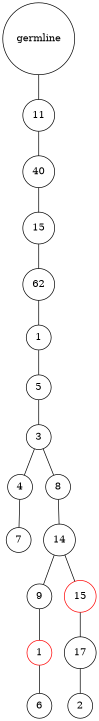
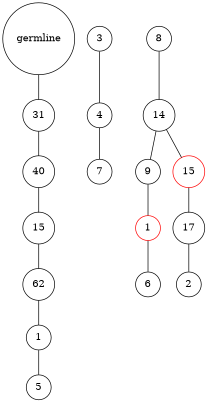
(39, 115) -> (39, 115)
(39, 412) -> none
(48, 462) -> none
